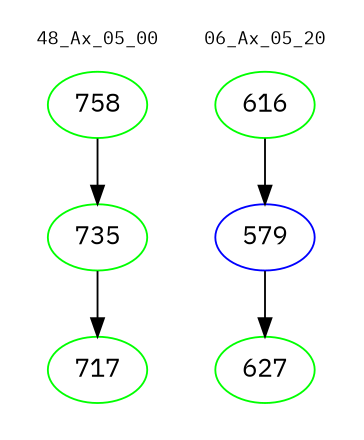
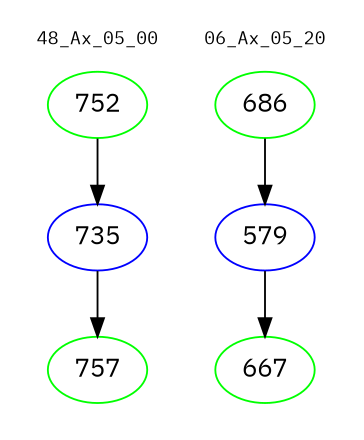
(98, 105) -> (98, 105)
(265, 105) -> (265, 105)
(98, 237) -> (98, 237)
(98, 370) -> (98, 370)
(265, 370) -> (265, 370)
